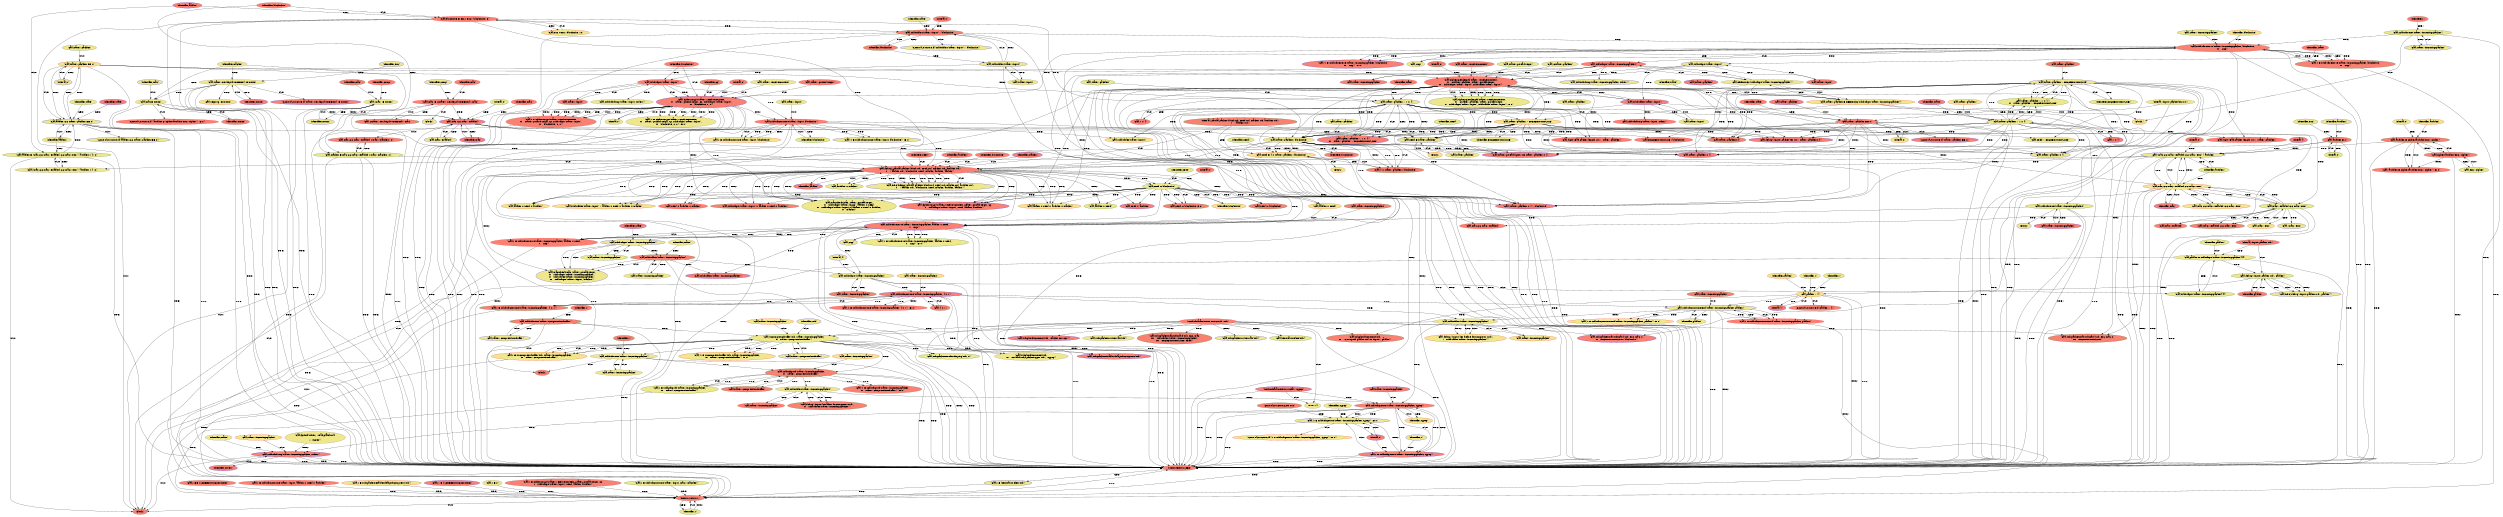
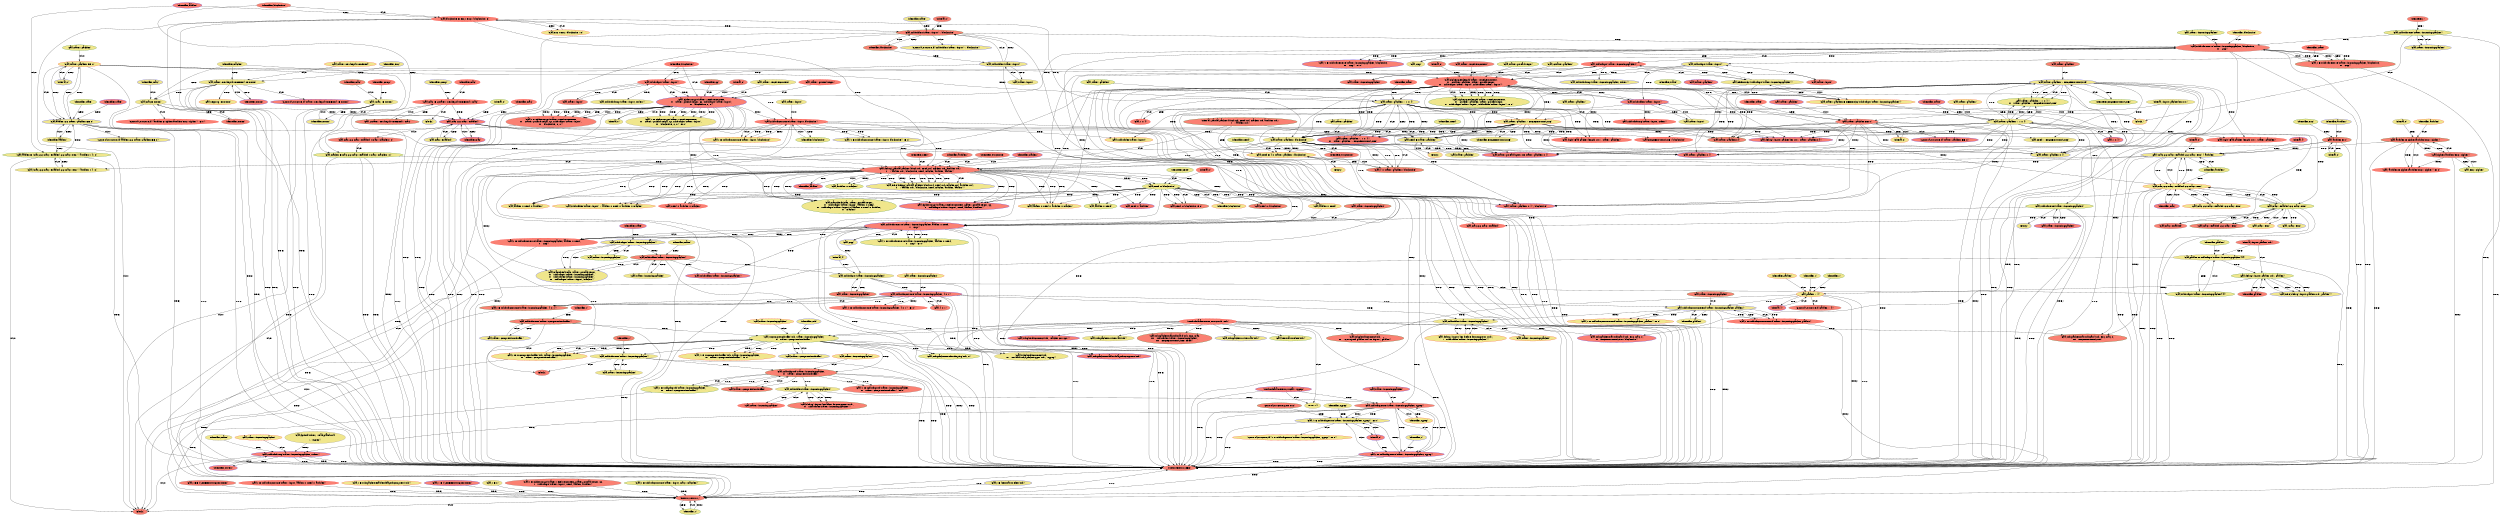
none -> (350, 64)
(364, 148) -> none
(755, 206) -> none
(1096, 475) -> (934, 481)
